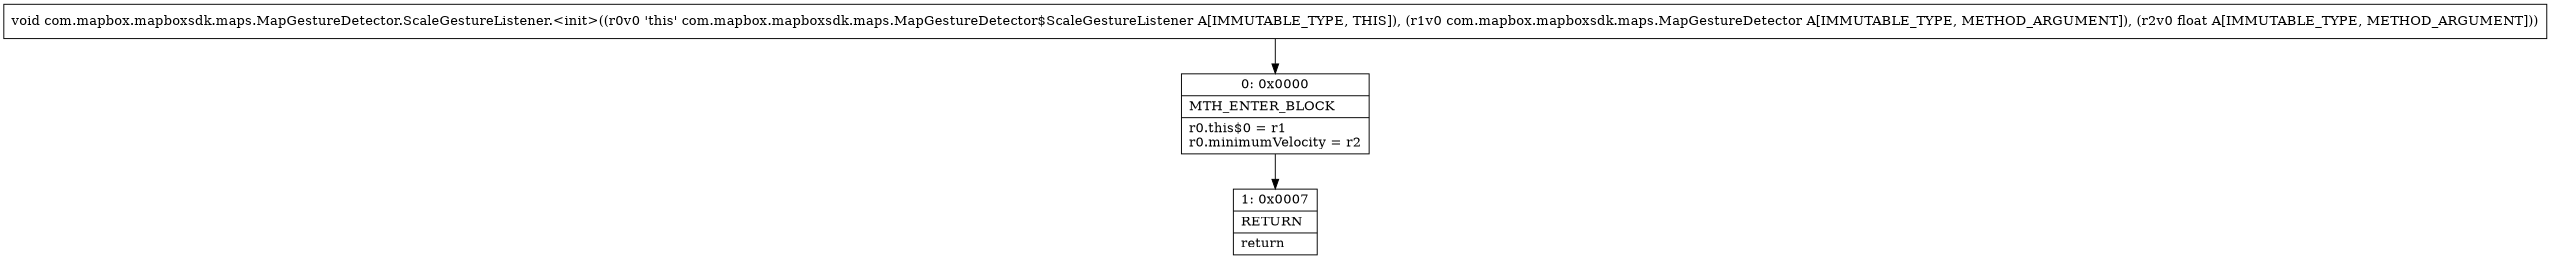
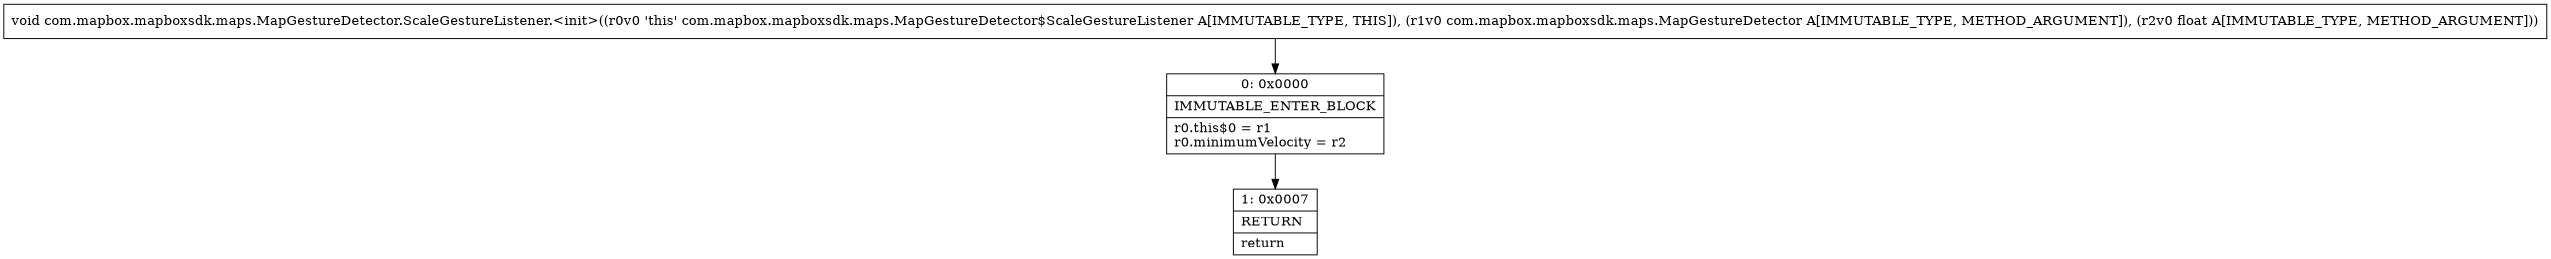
(1262, 106) -> (1275, 106)
